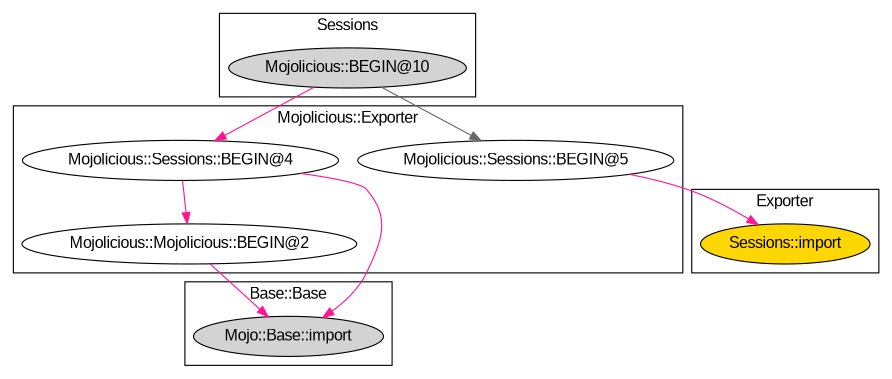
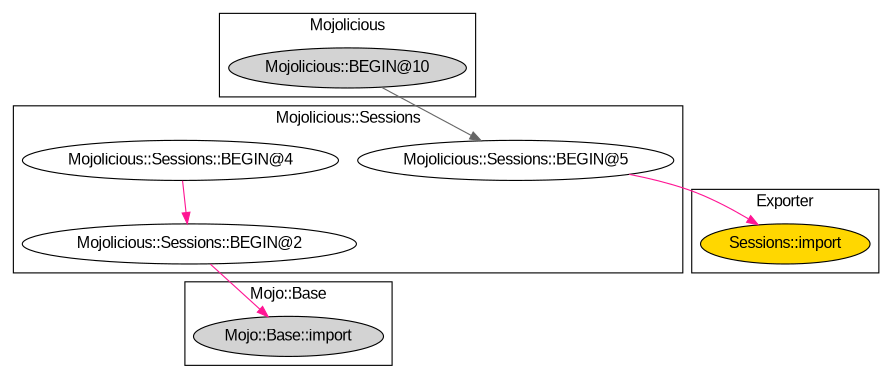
(348, 26) -> (348, 26)
(267, 113) -> none
(348, 119) -> (348, 119)
(381, 222) -> none
(189, 244) -> (189, 244)
(288, 295) -> (288, 295)
